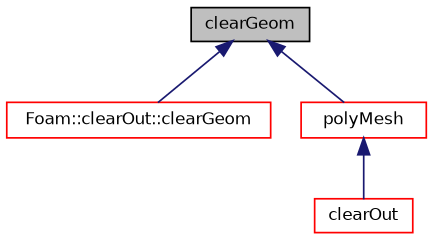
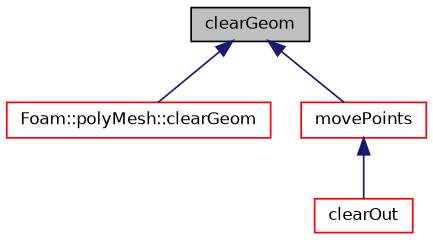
(139, 120) -> (139, 120)
(364, 120) -> (364, 120)
